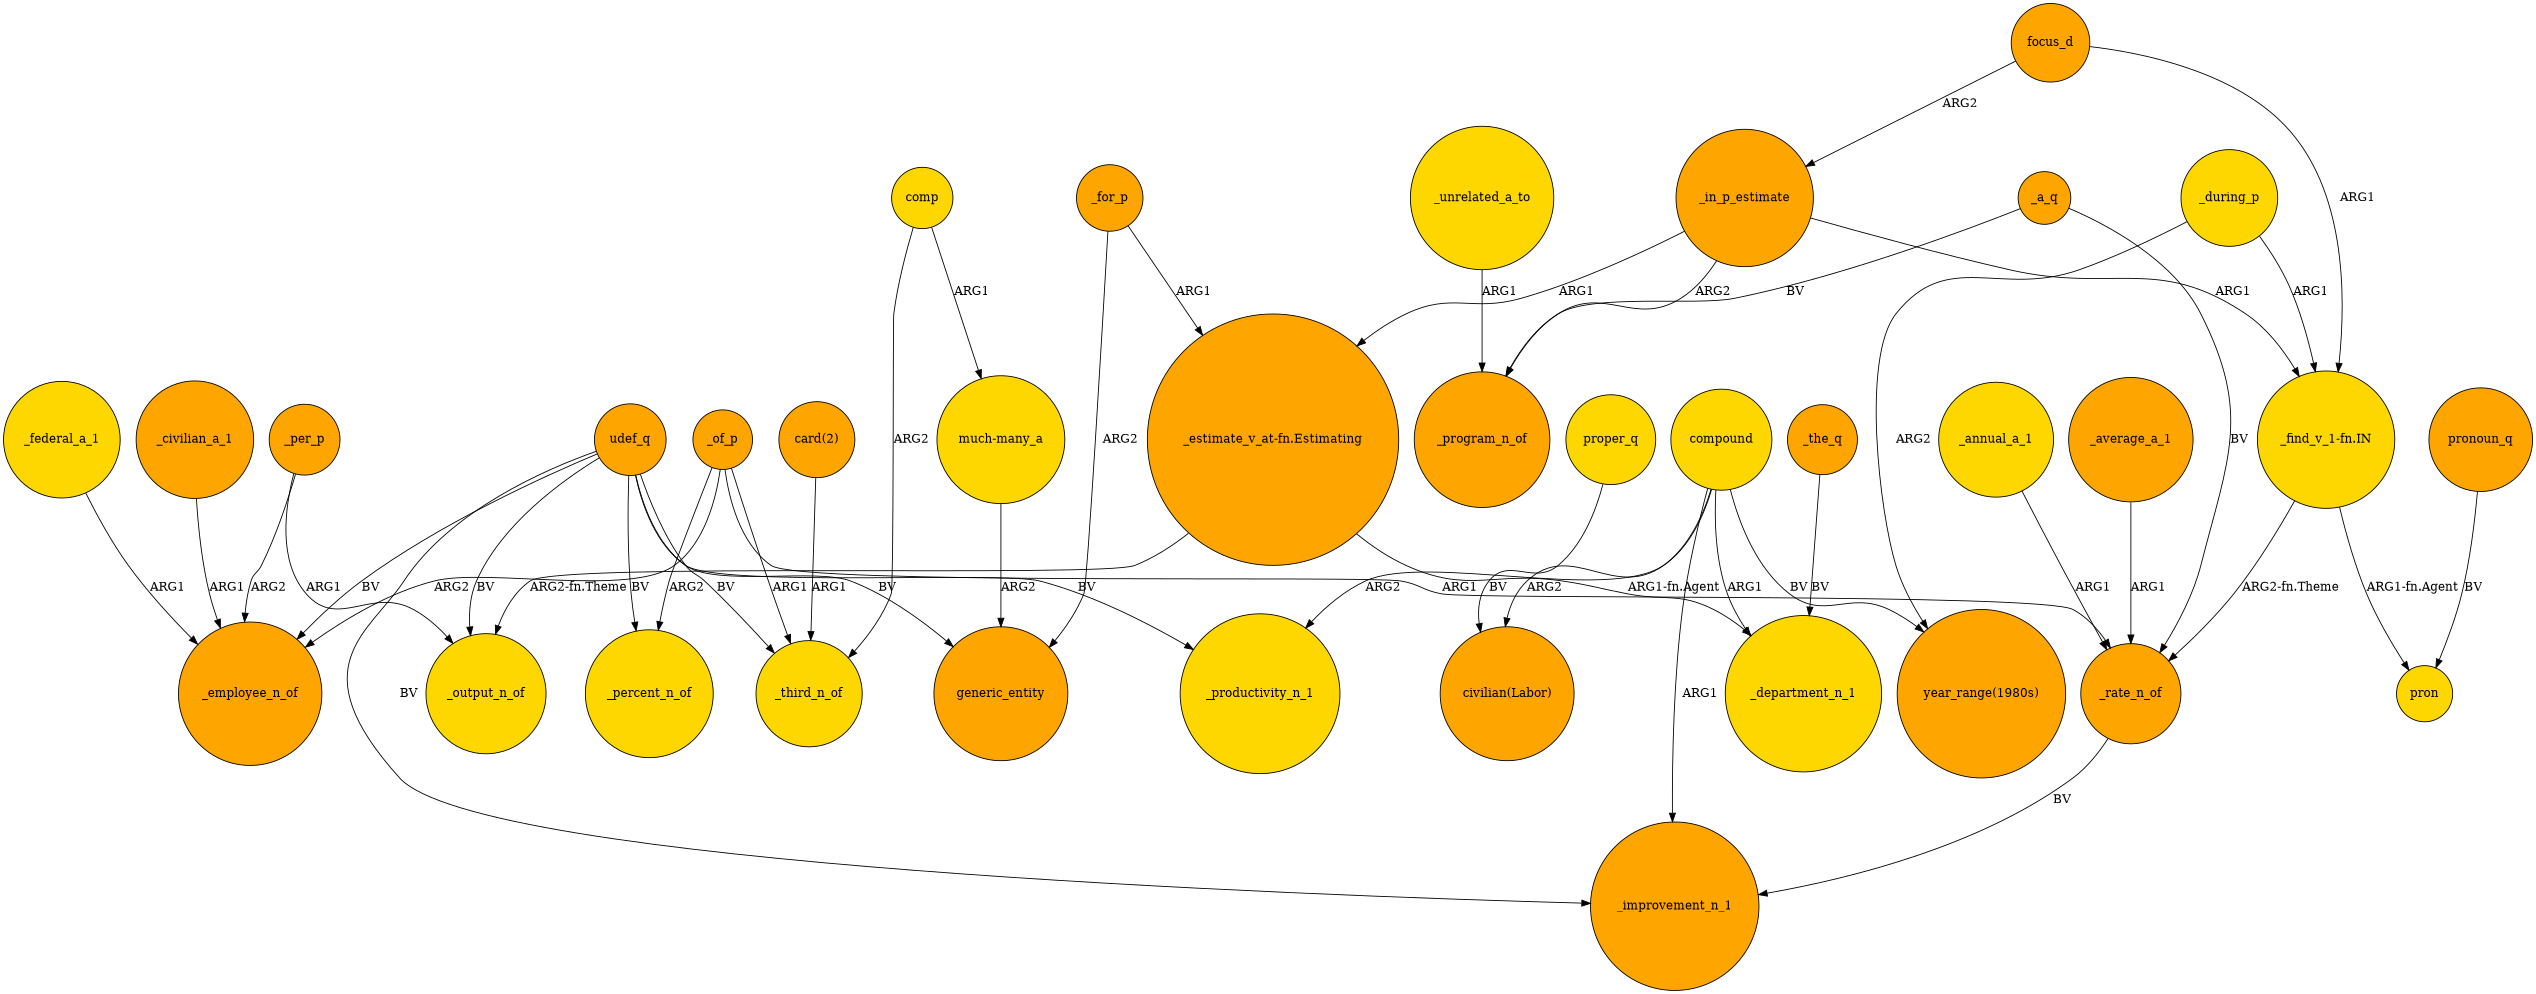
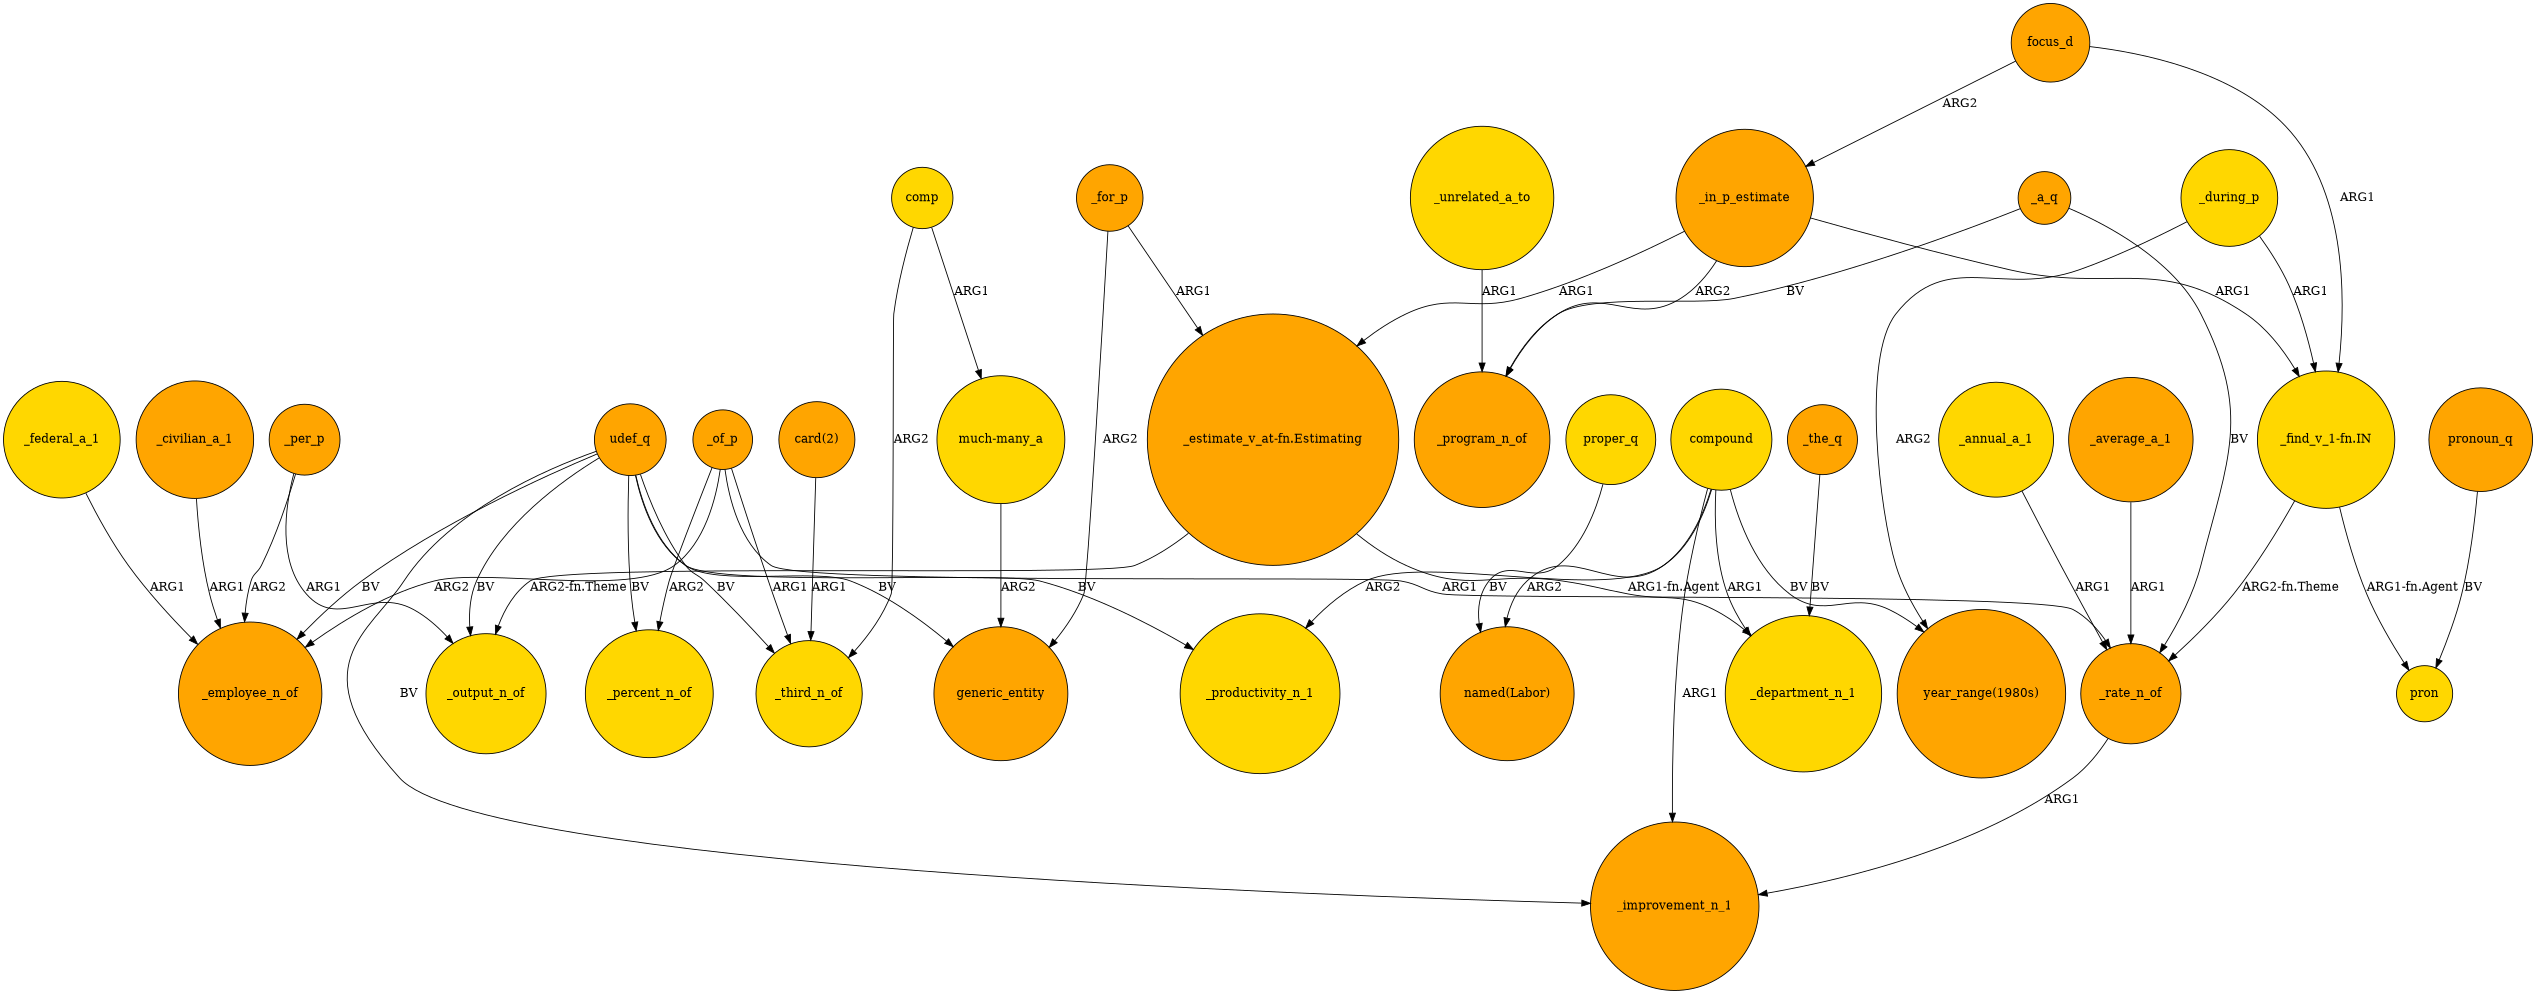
(1507, 694) -> (1507, 694)
(2062, 800) -> (2062, 800)
